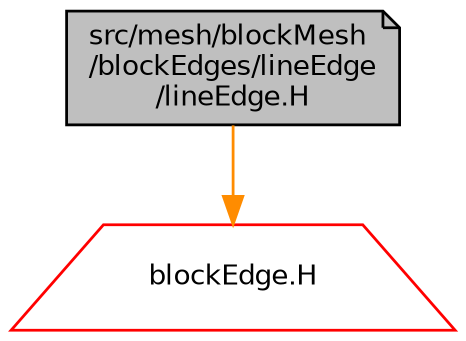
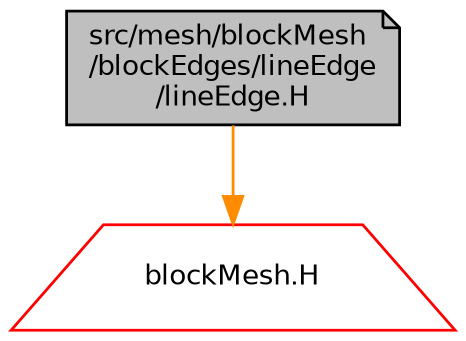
(233, 278) -> (233, 278)
